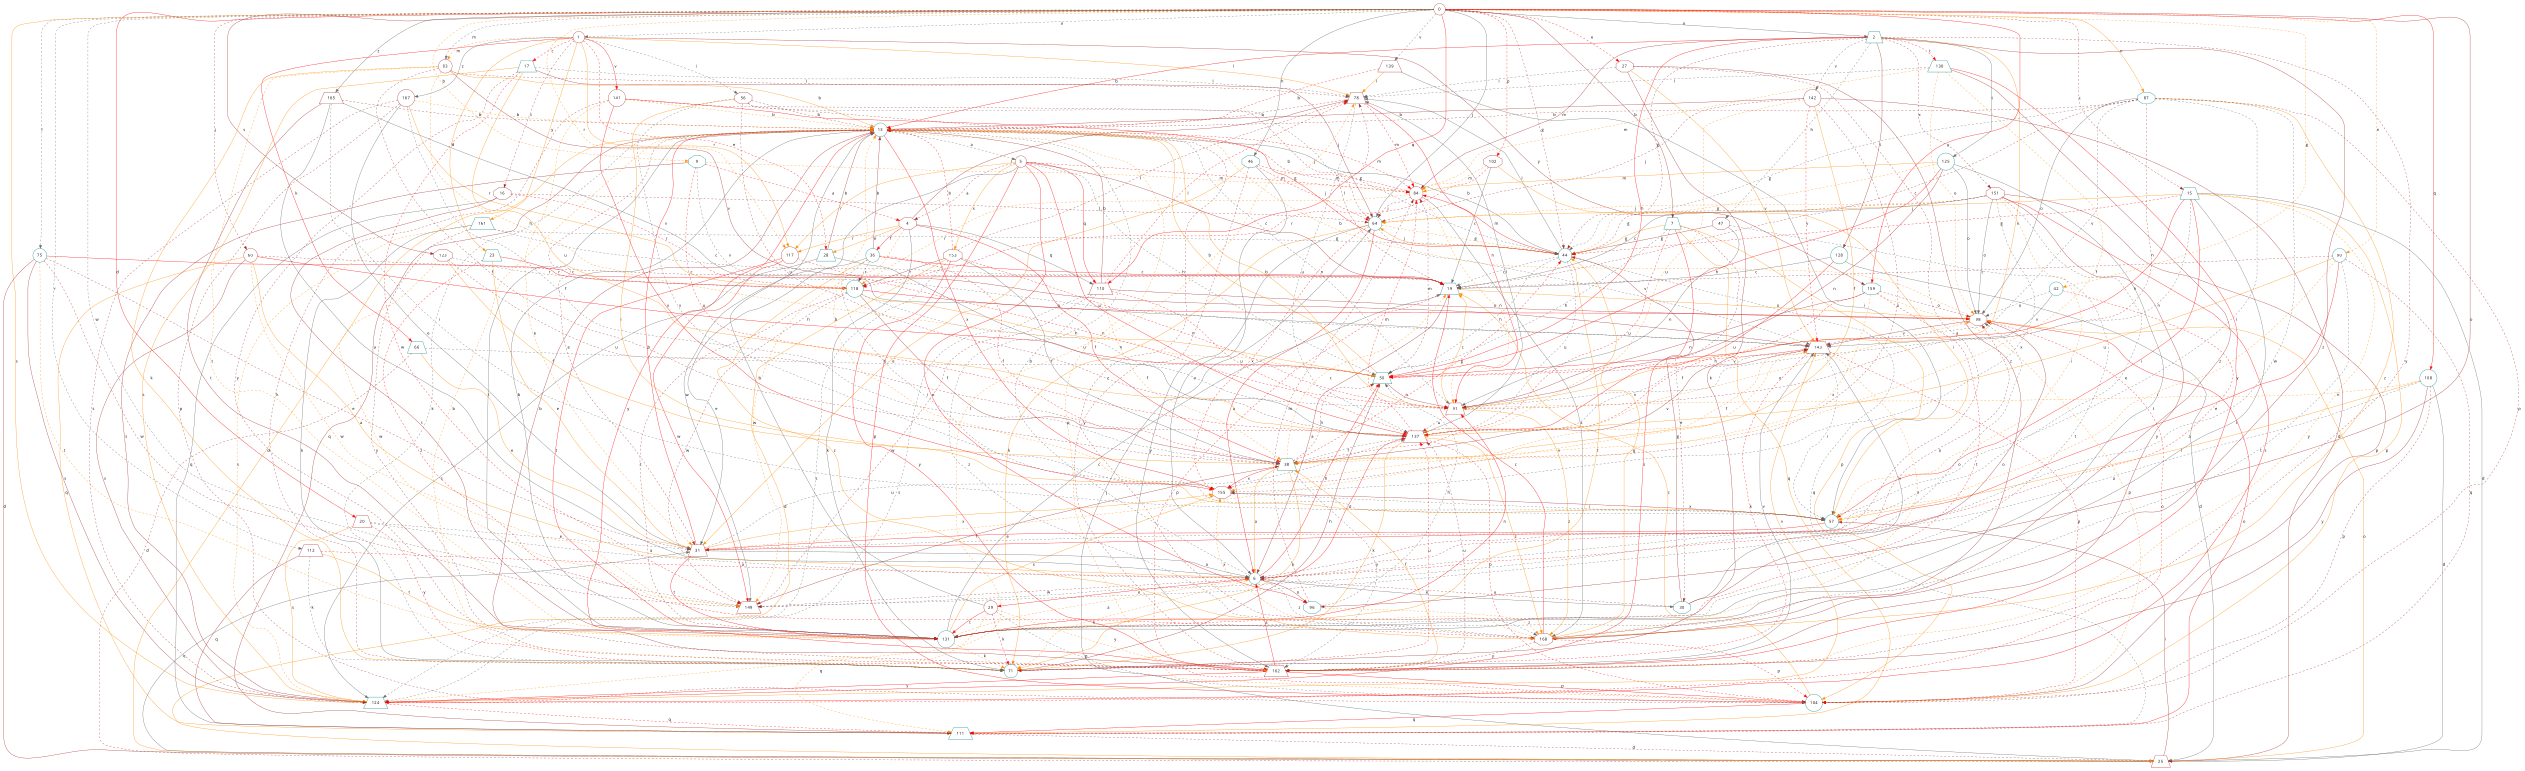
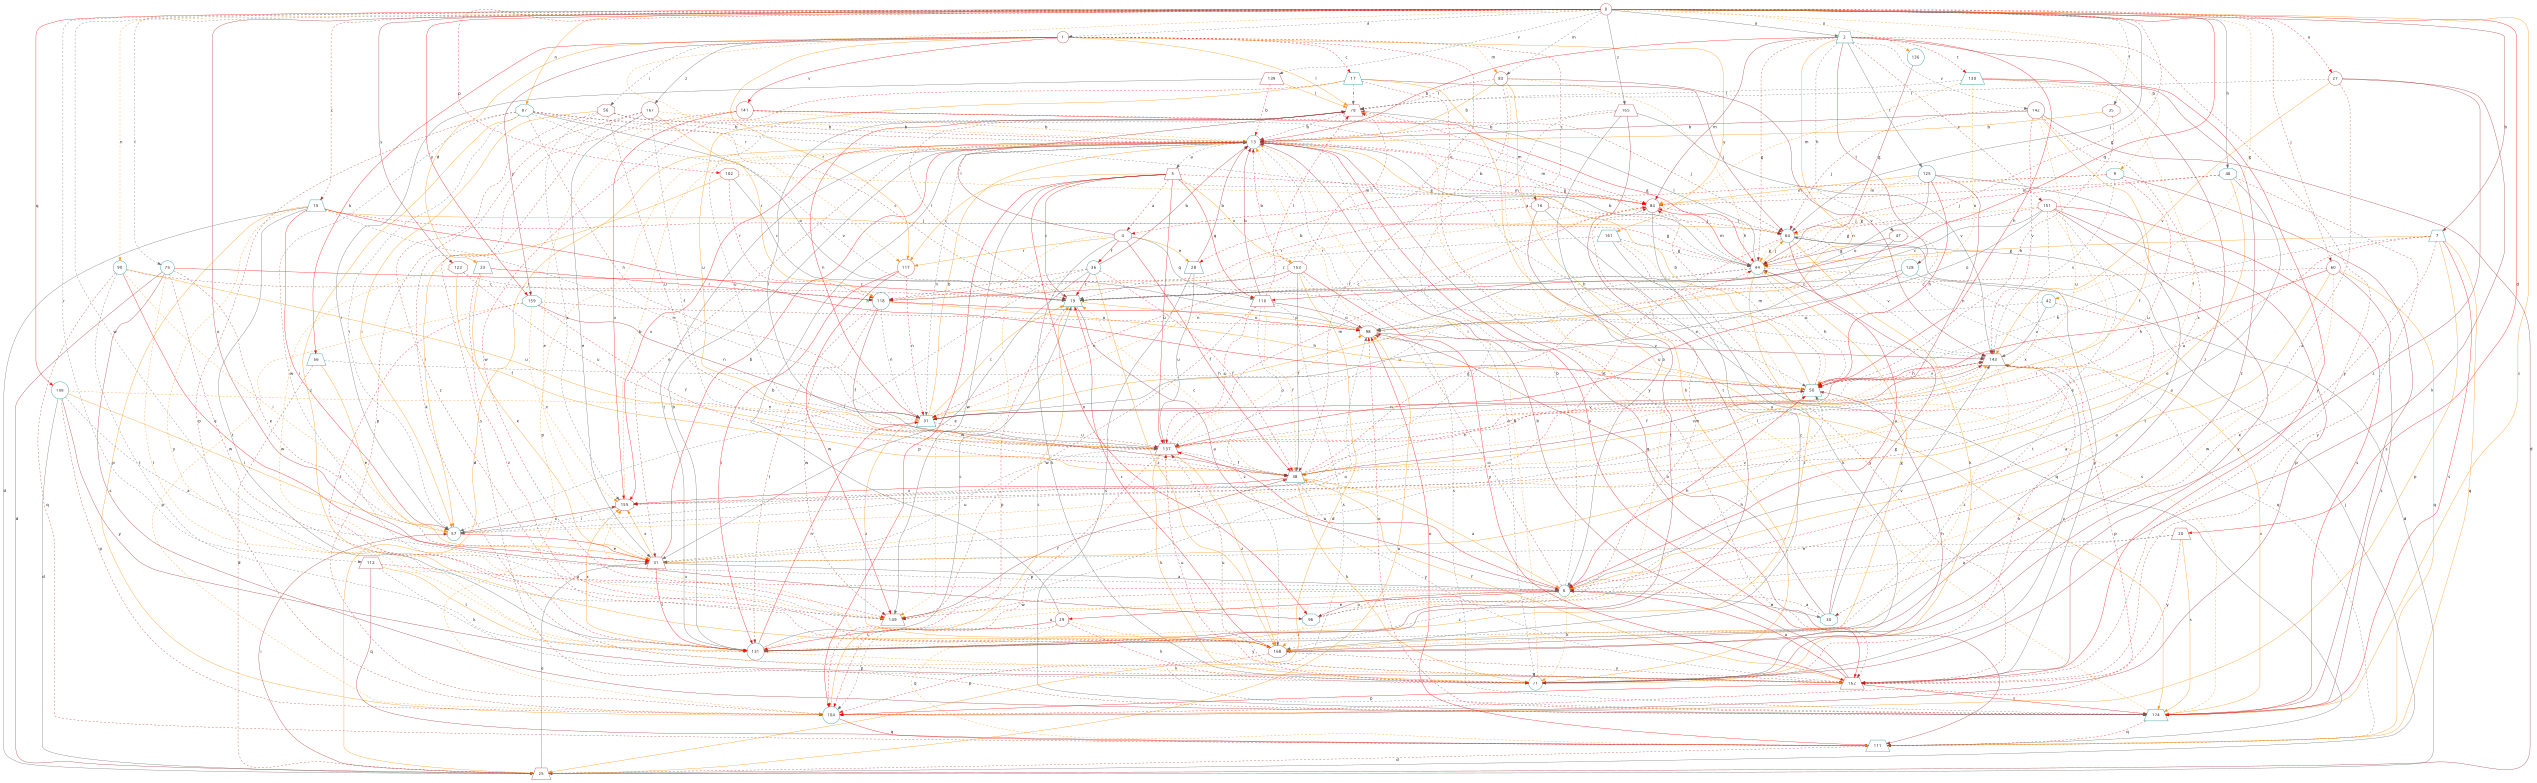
none -> (1916, 57)
(1625, 66) -> (2335, 79)
none -> (2111, 110)
(1021, 162) -> (1173, 174)
(144, 395) -> (1772, 407)
(1455, 409) -> (926, 421)
